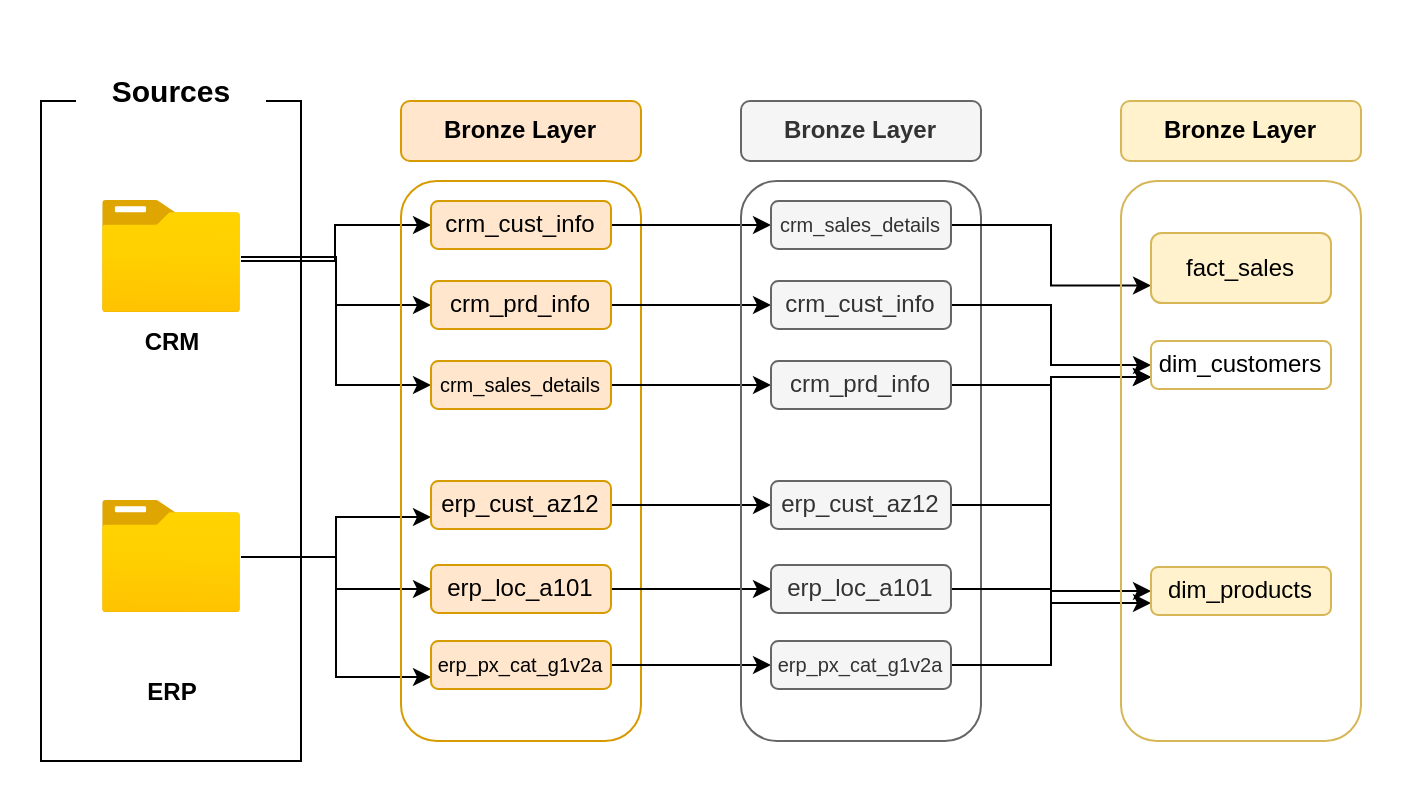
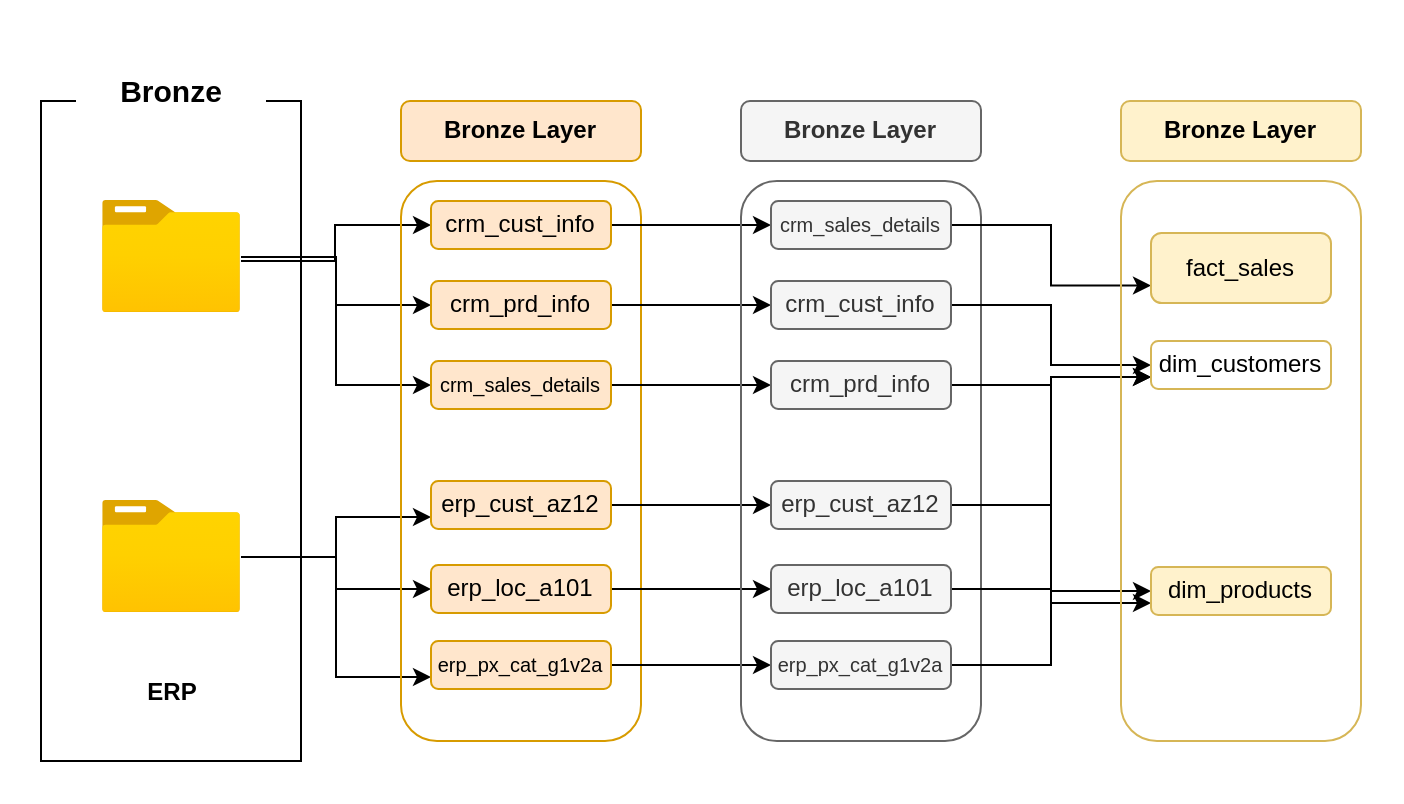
(172, 91) -> (172, 91)
(172, 343) -> none
